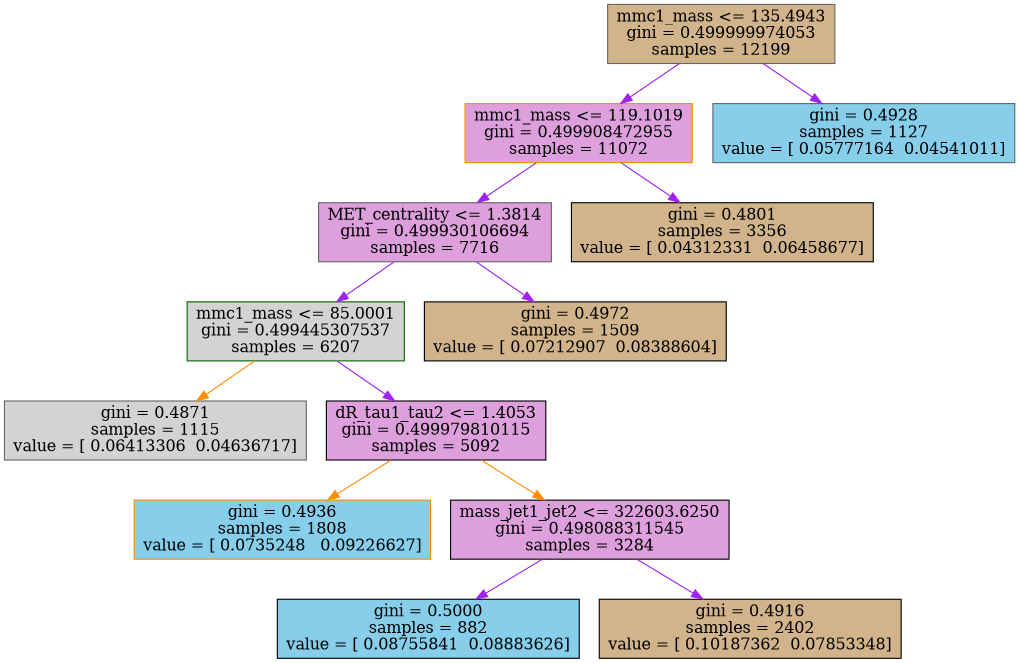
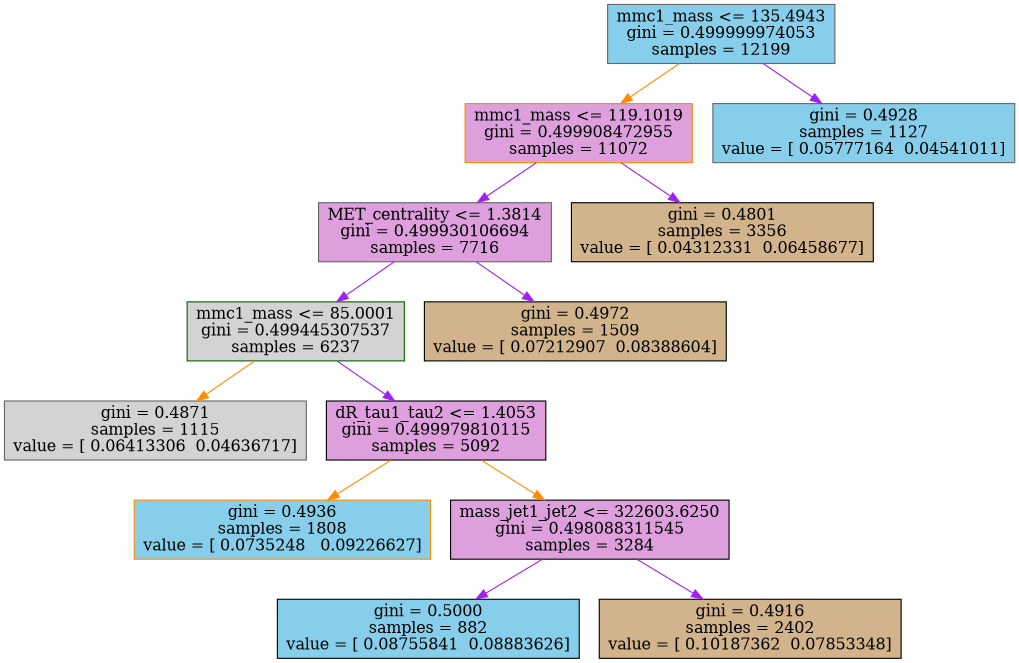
(721, 34) -> (721, 34)
(655, 80) -> (655, 80)
(296, 331) -> (296, 331)
